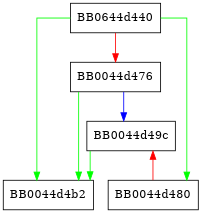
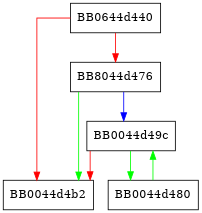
(116, 77) -> (116, 77)
(37, 78) -> (37, 78)
(187, 82) -> (131, 161)
(90, 161) -> (90, 161)
(153, 170) -> (153, 170)
